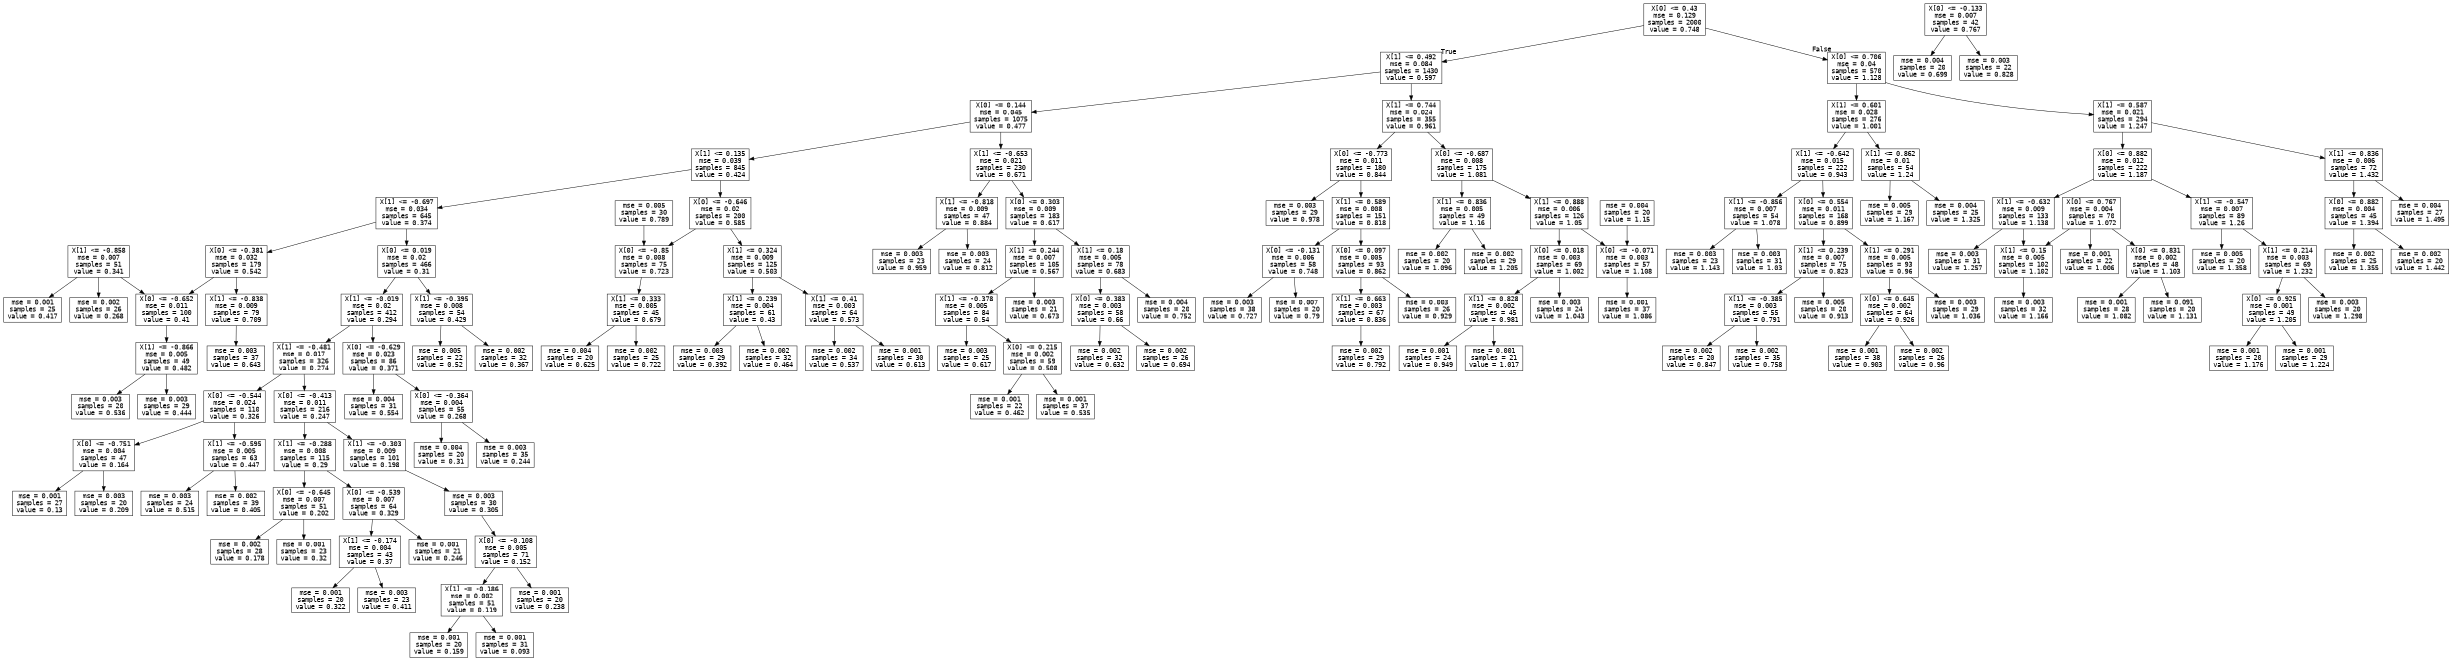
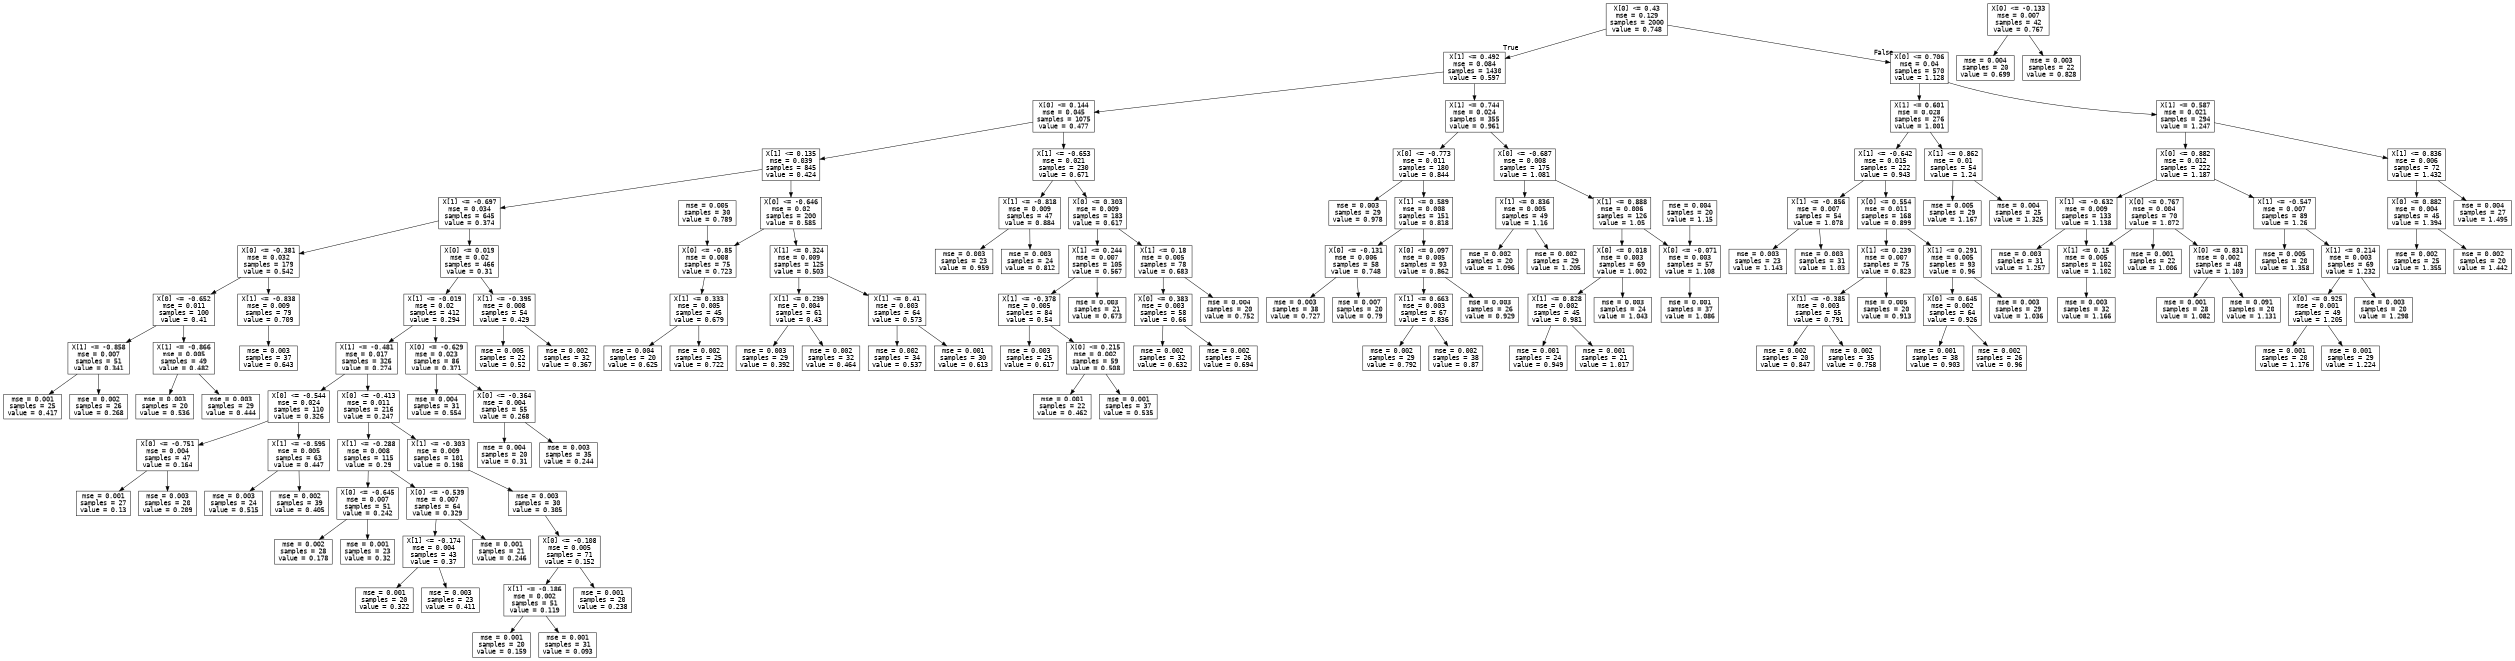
(131, 284) -> (143, 333)
none -> (1456, 358)
(304, 503) -> (368, 503)
